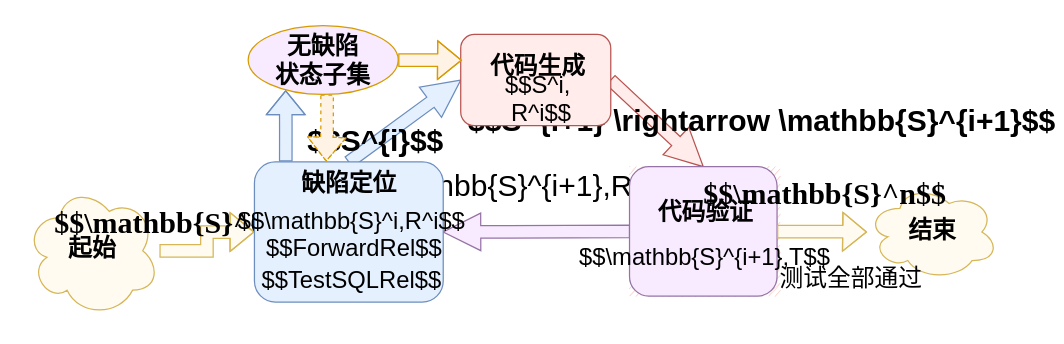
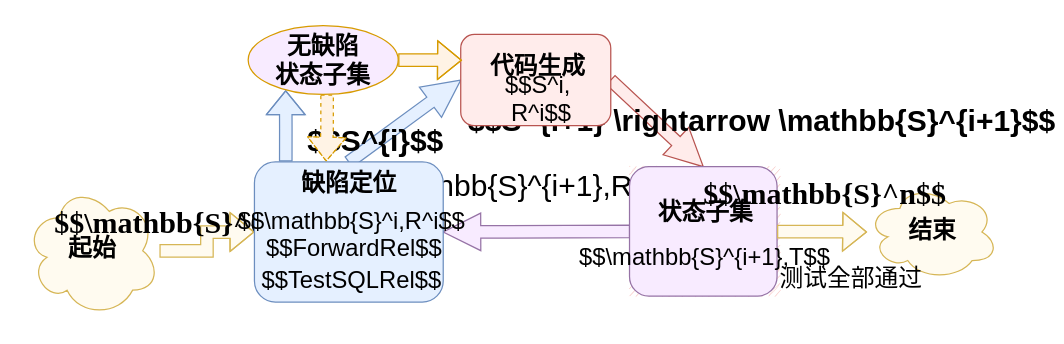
(706, 213) -> (706, 213)
